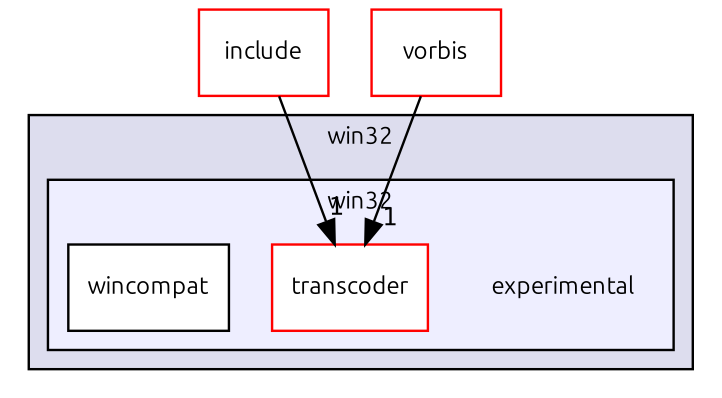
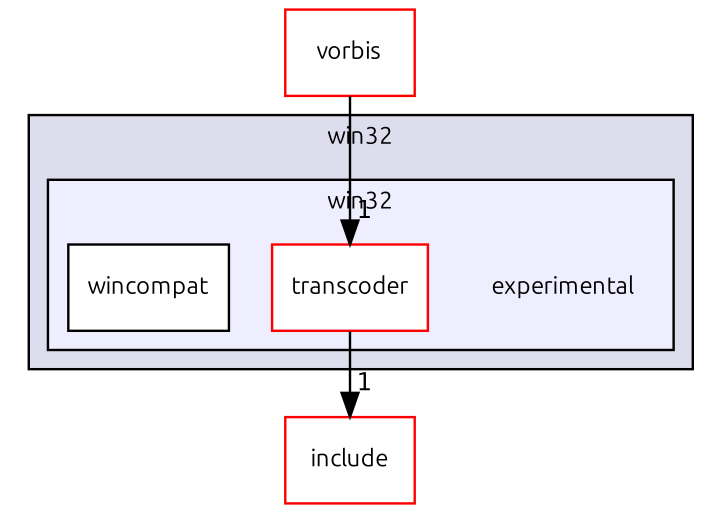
(303, 159) -> (350, 362)
